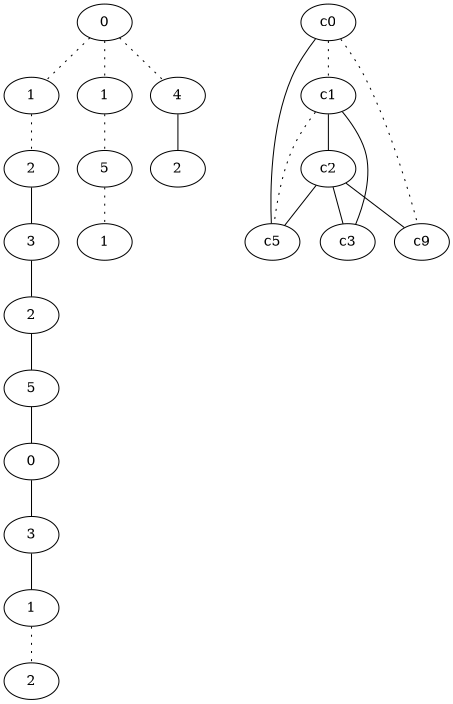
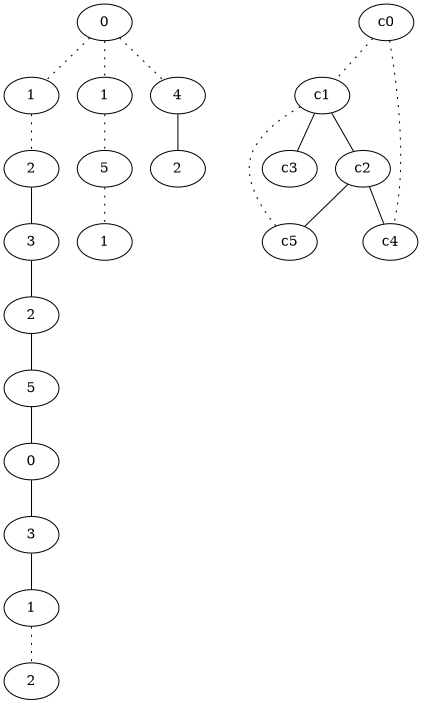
(277, 127) -> none
(338, 205) -> none
(422, 242) -> (390, 242)
